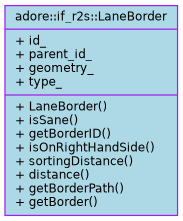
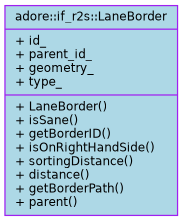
(56, 202) -> (47, 202)
